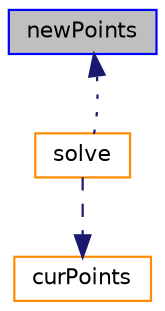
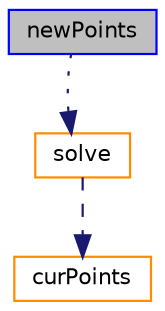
(97, 105) -> (68, 83)
